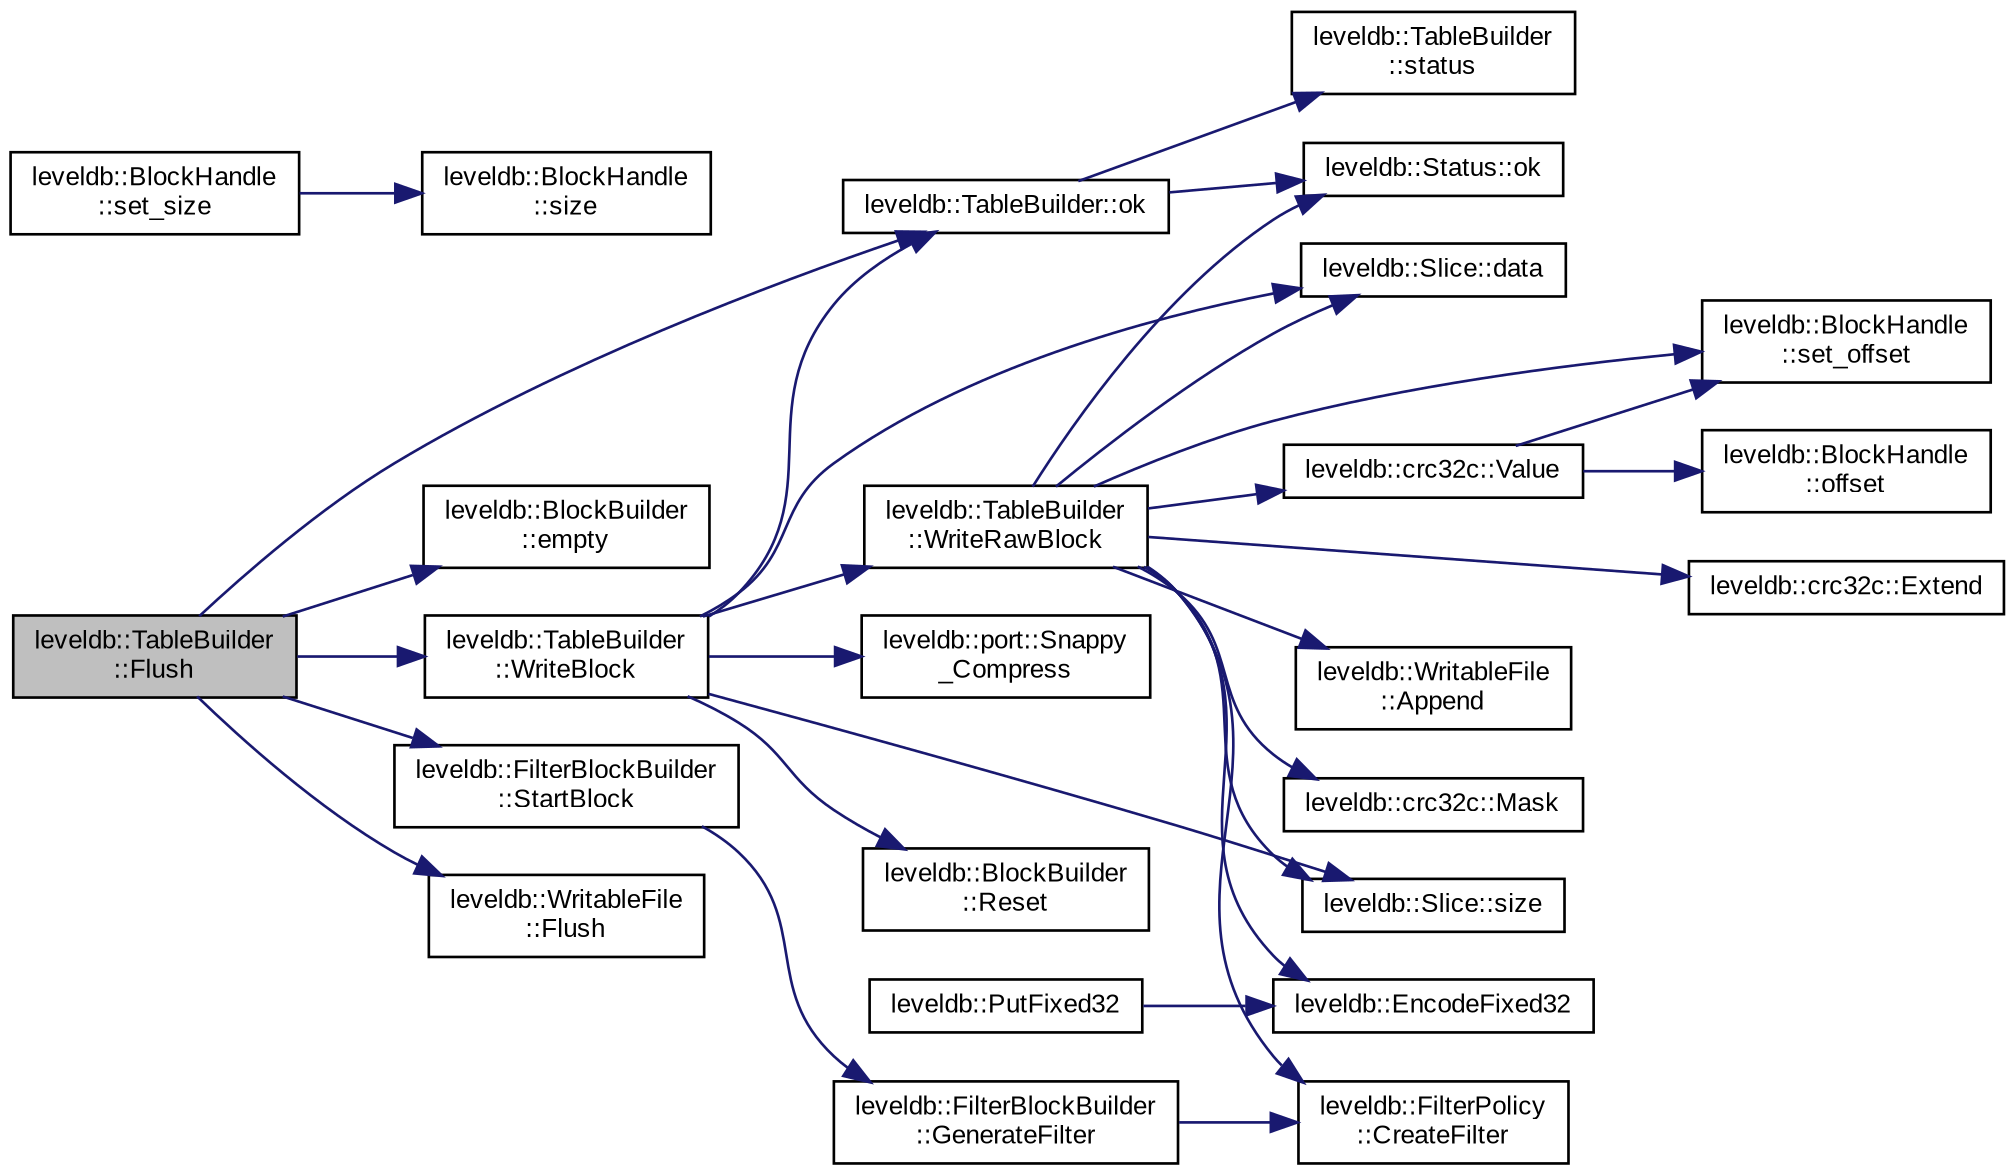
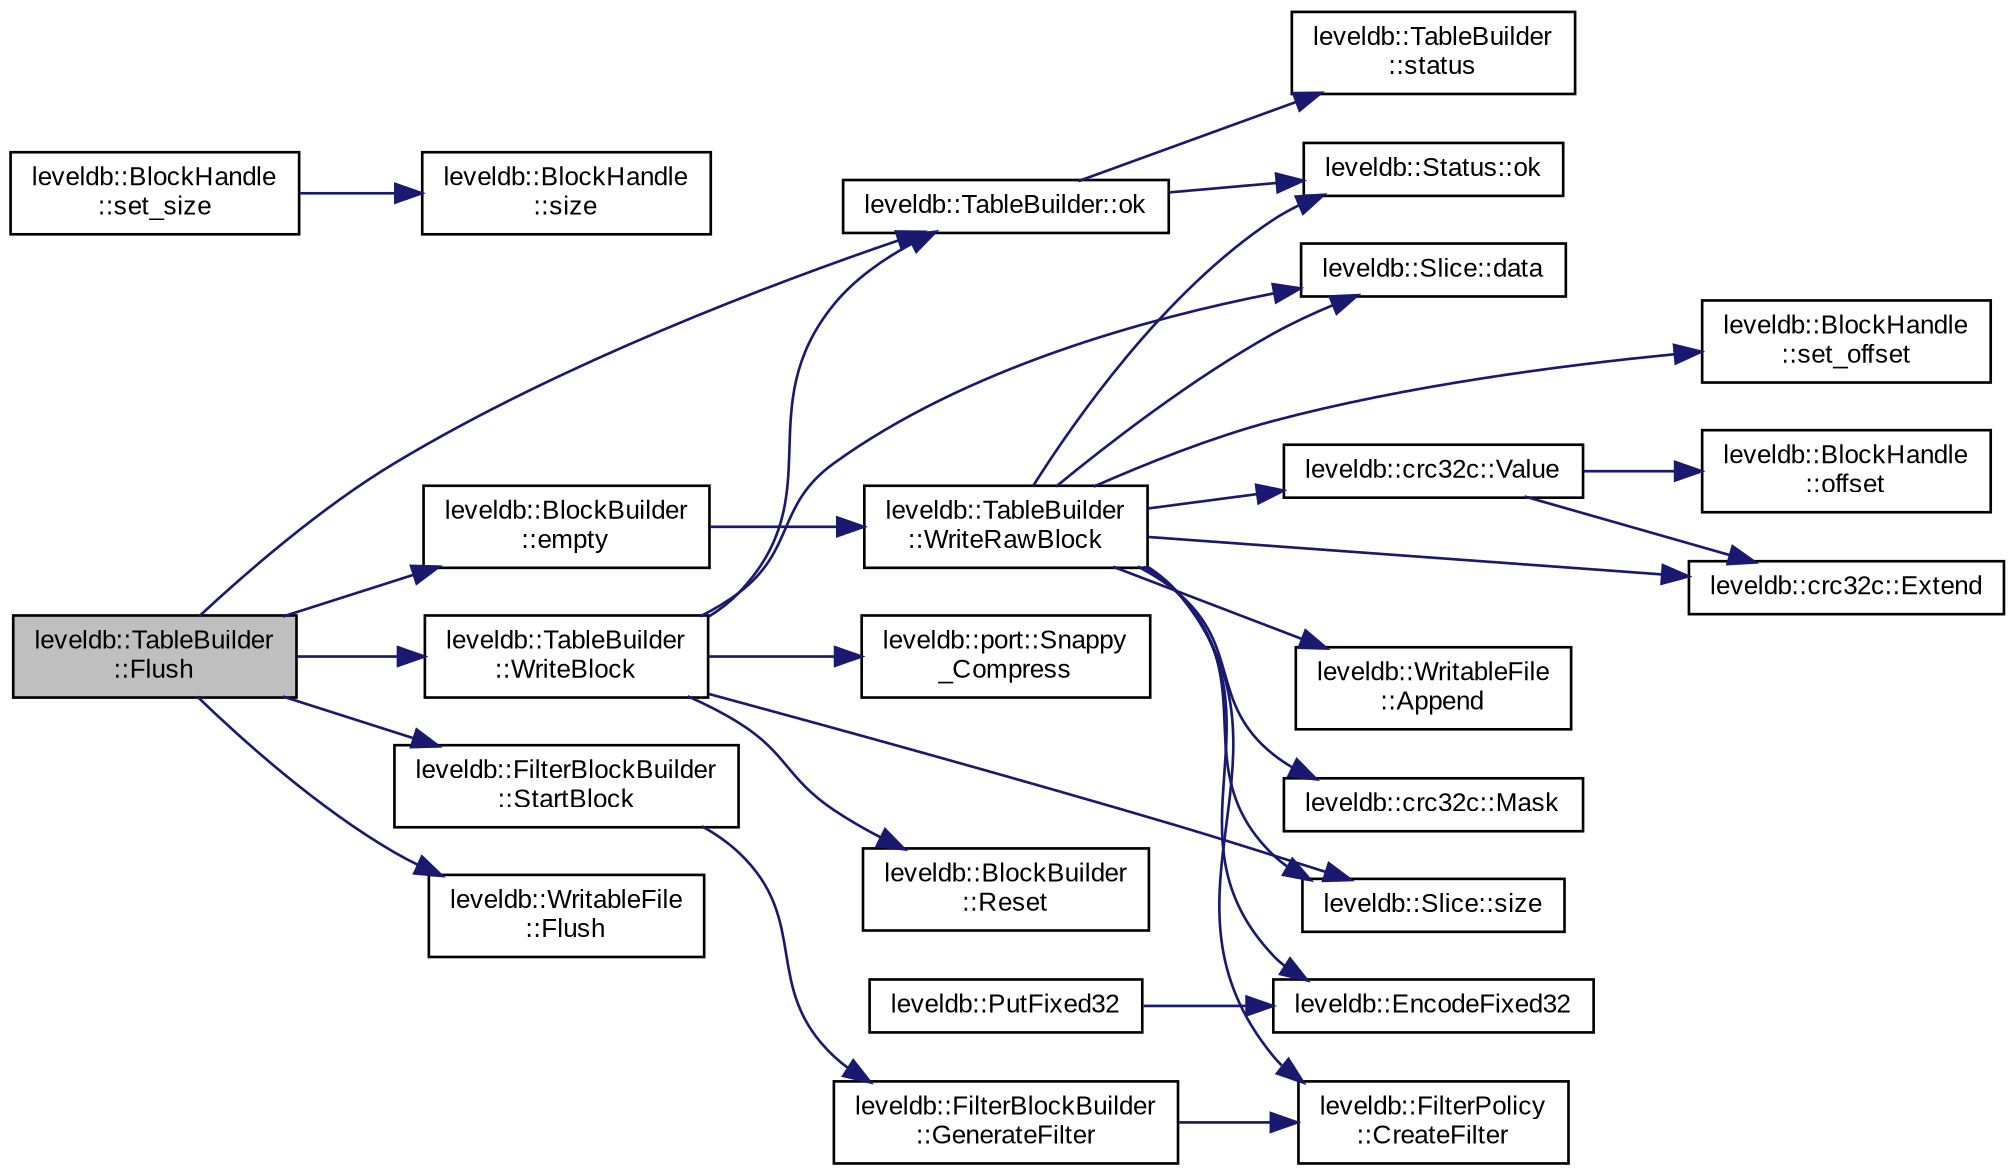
(1605, 418) -> (1627, 526)
(774, 595) -> (761, 527)
